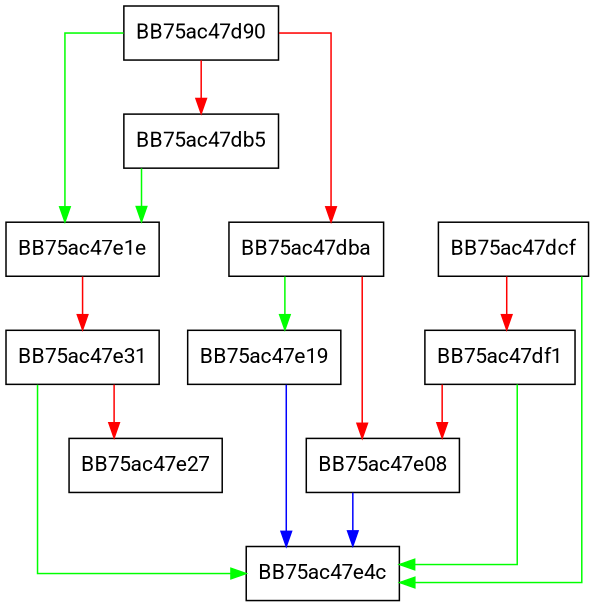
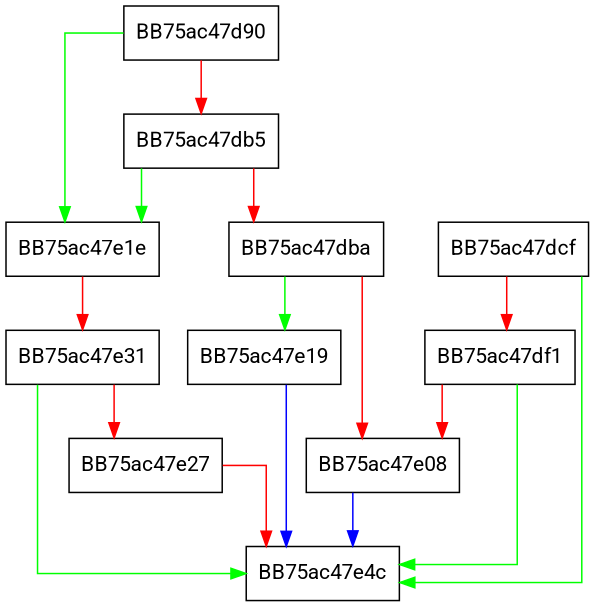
(331, 94) -> (254, 187)
none -> (266, 477)
